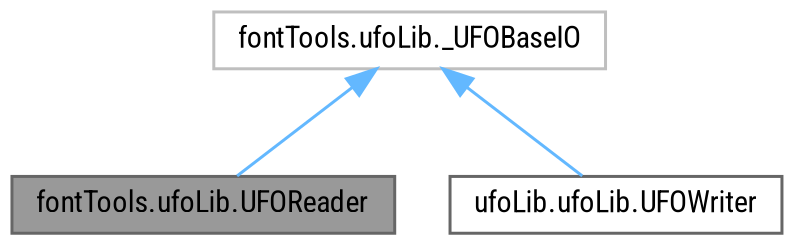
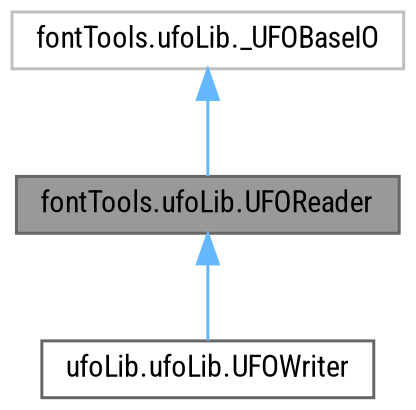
(524, 132) -> (208, 302)
